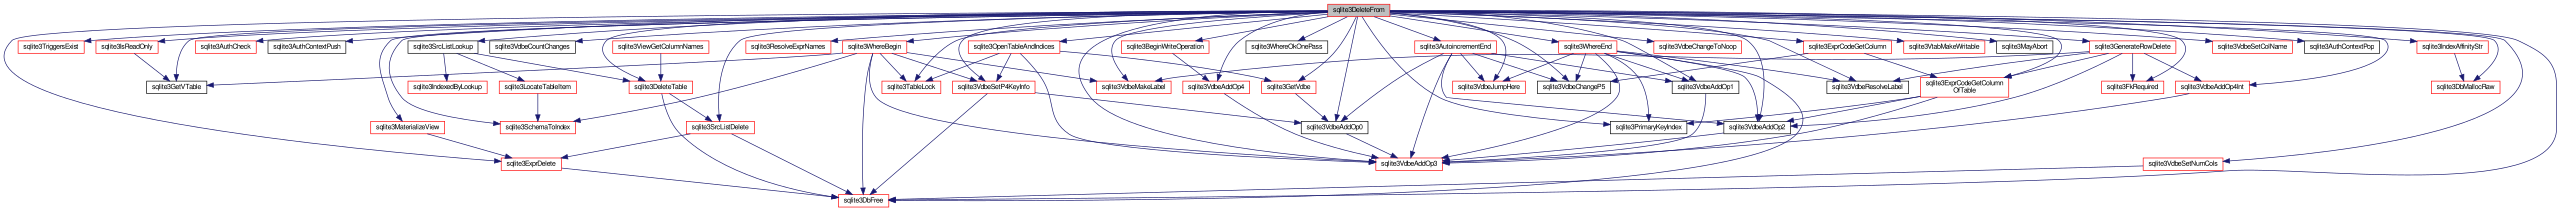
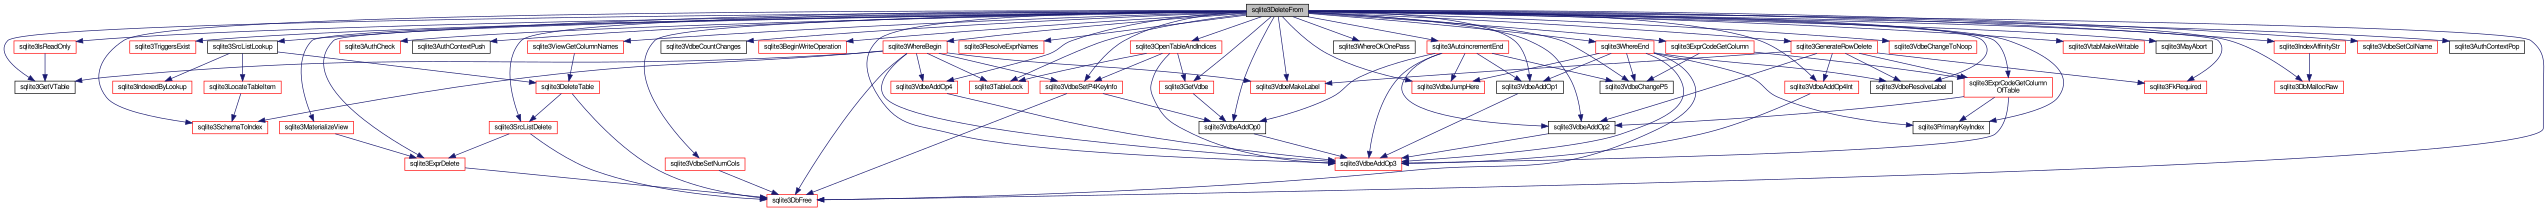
(1359, 10) -> (1278, 10)
(937, 16) -> (907, 24)
(1182, 60) -> (919, 64)
(1743, 76) -> none
